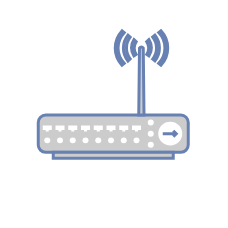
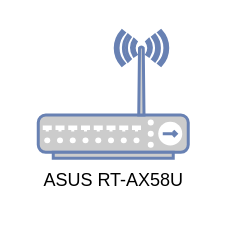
none -> (113, 181)
